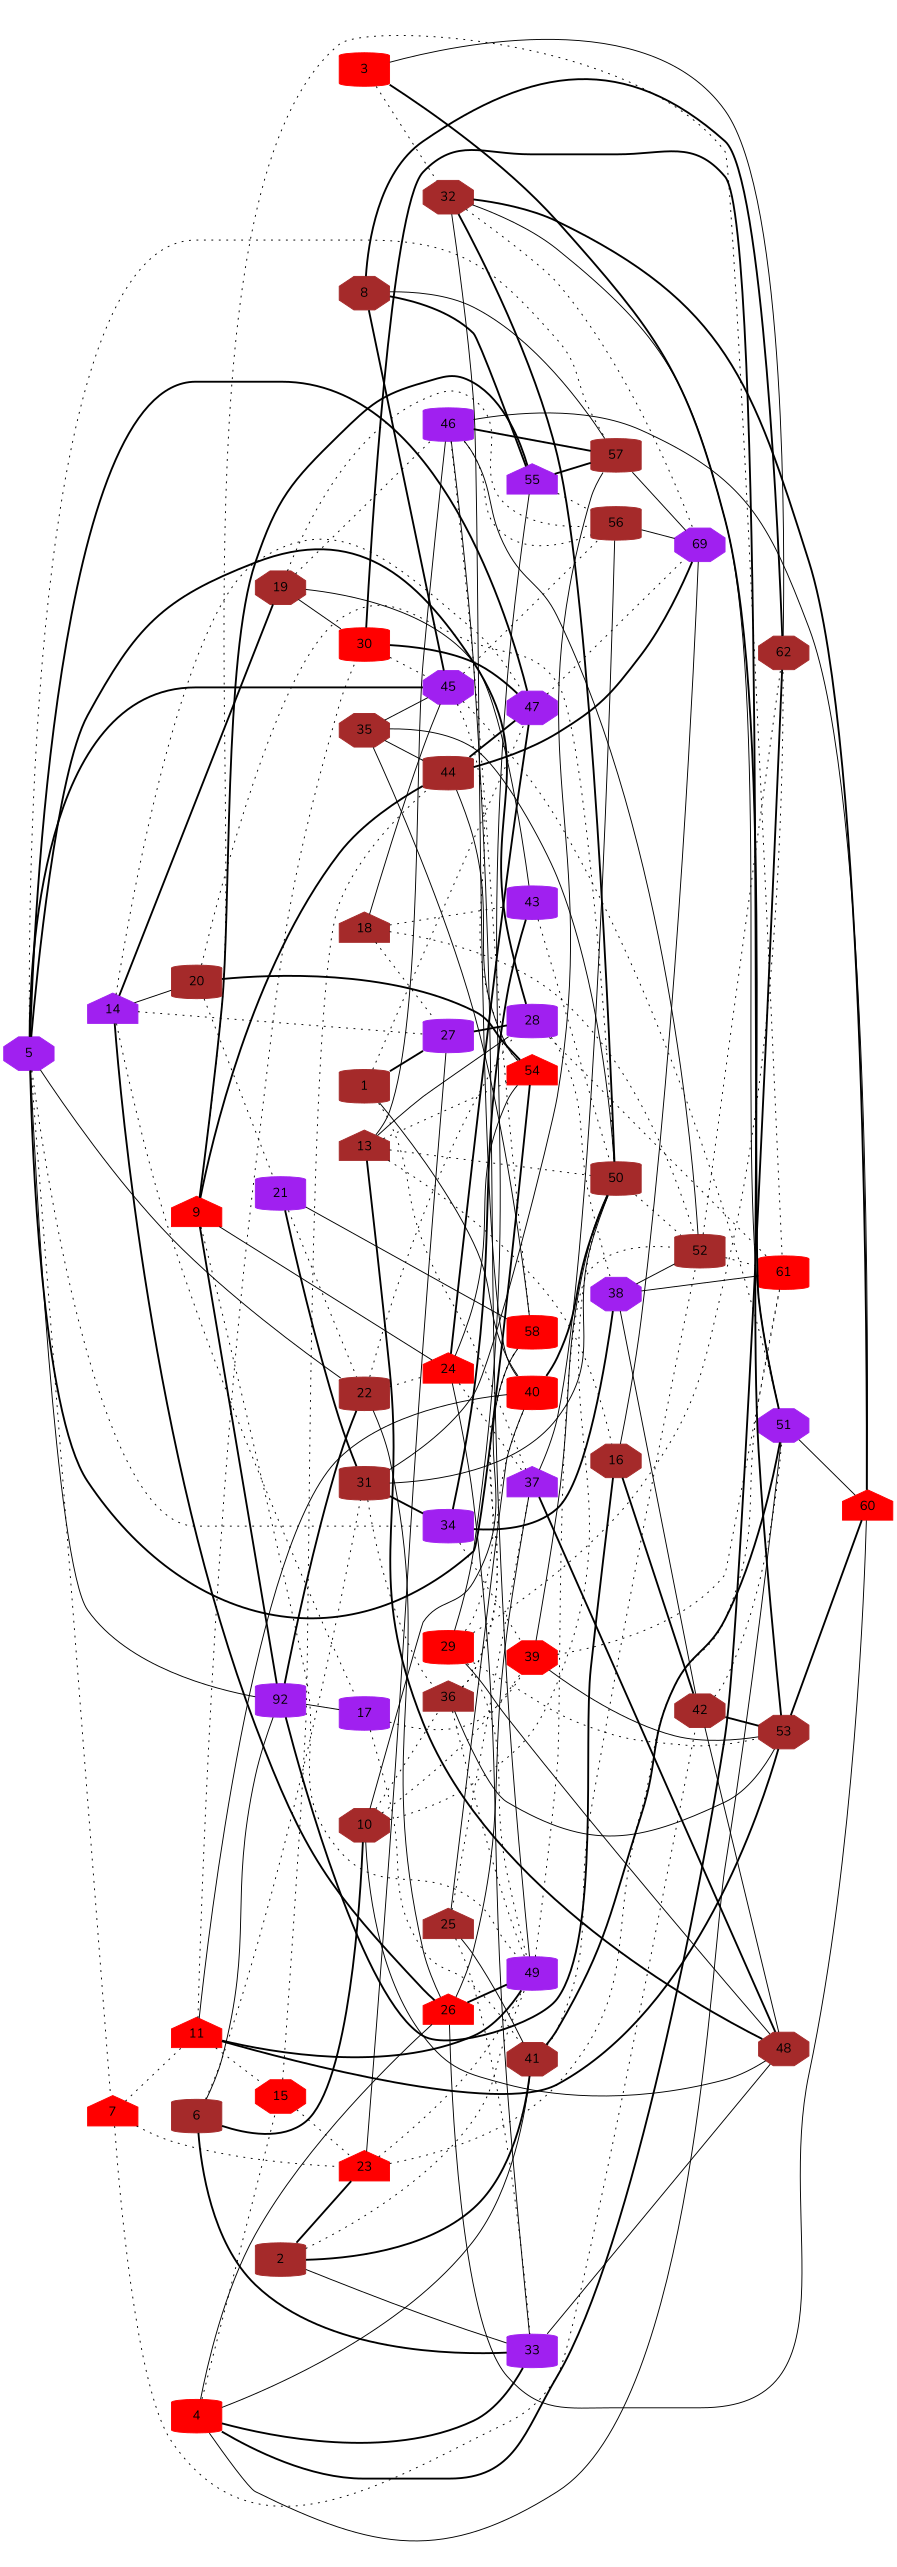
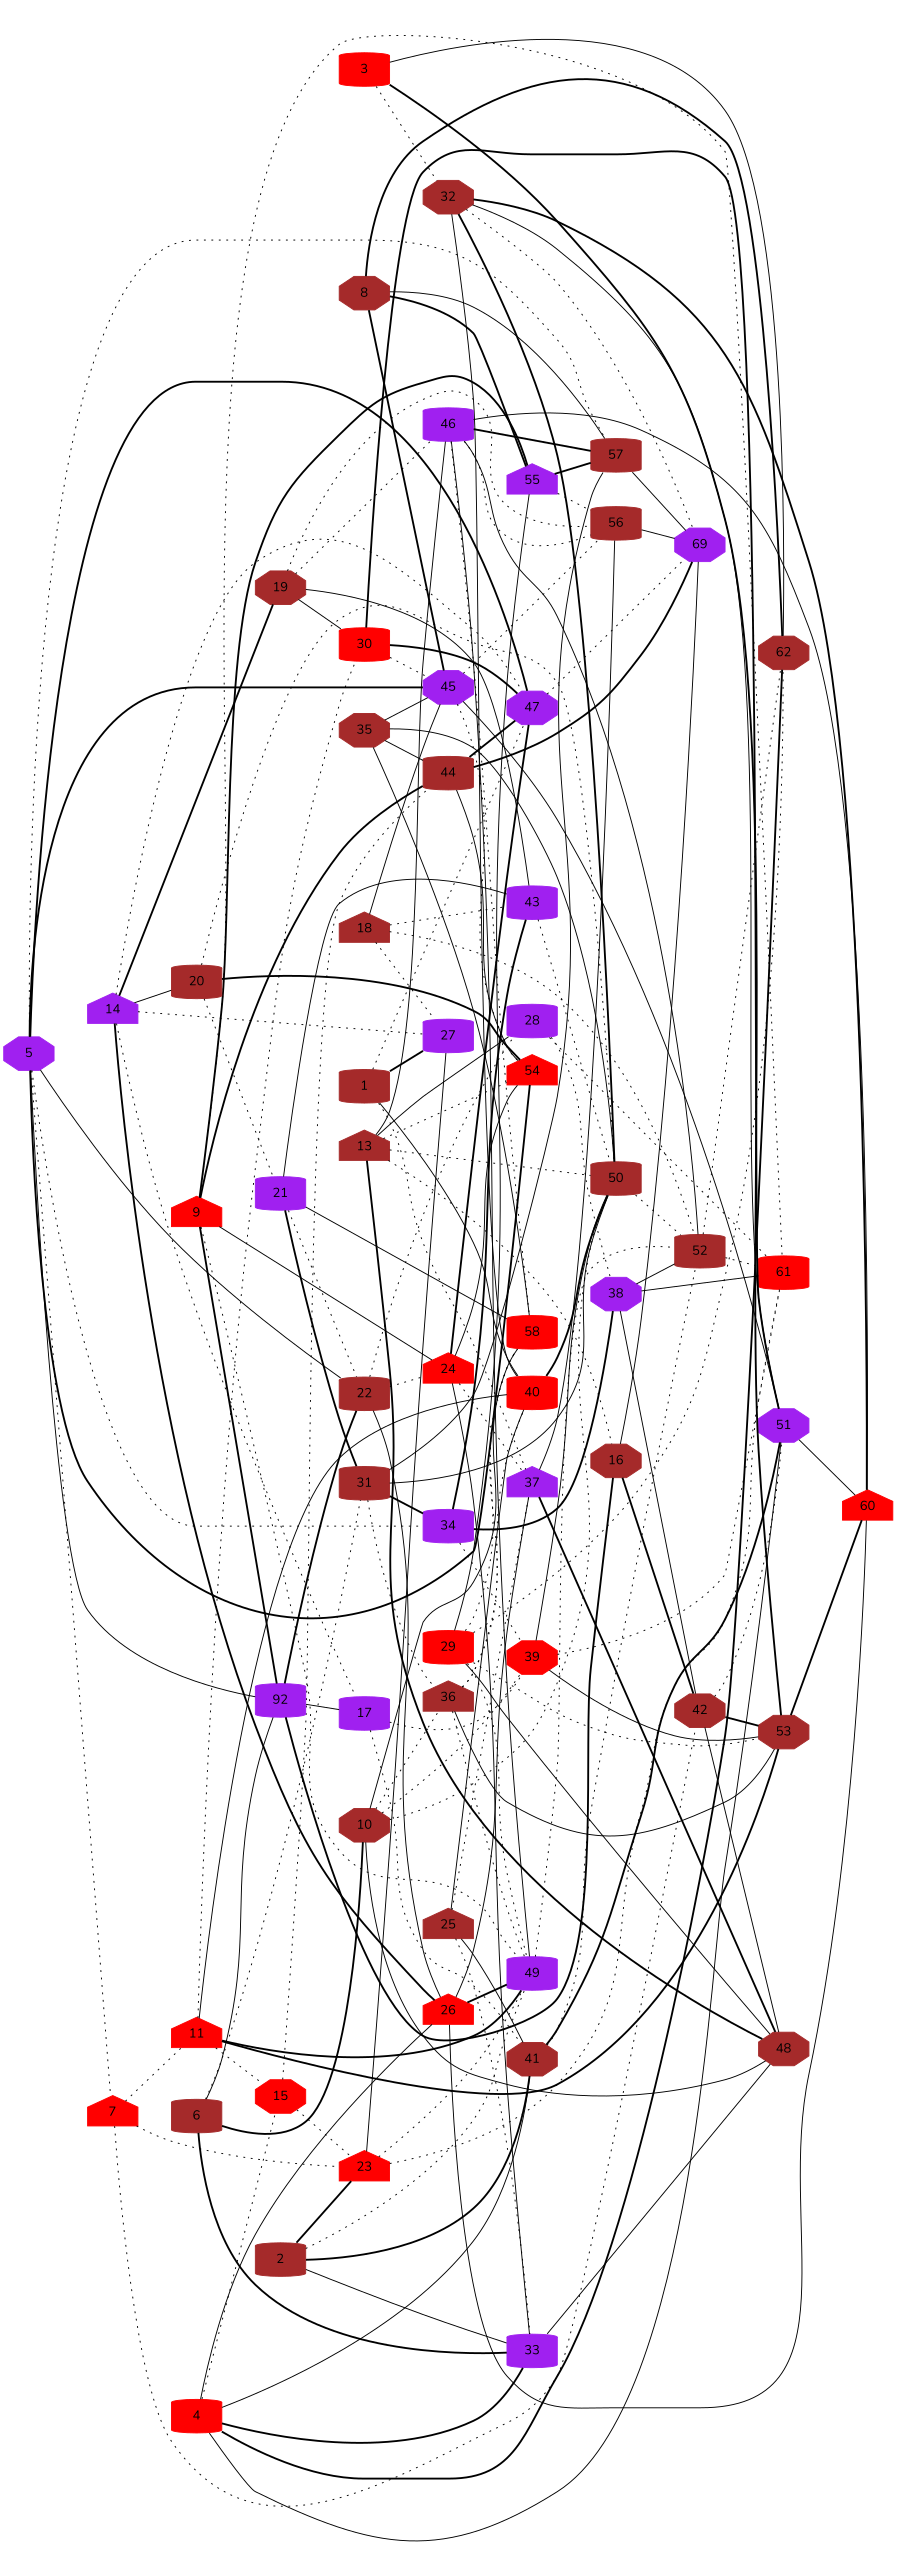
(282, 555) -> none
none -> (321, 953)
(490, 1028) -> none
(661, 1036) -> (661, 1036)
